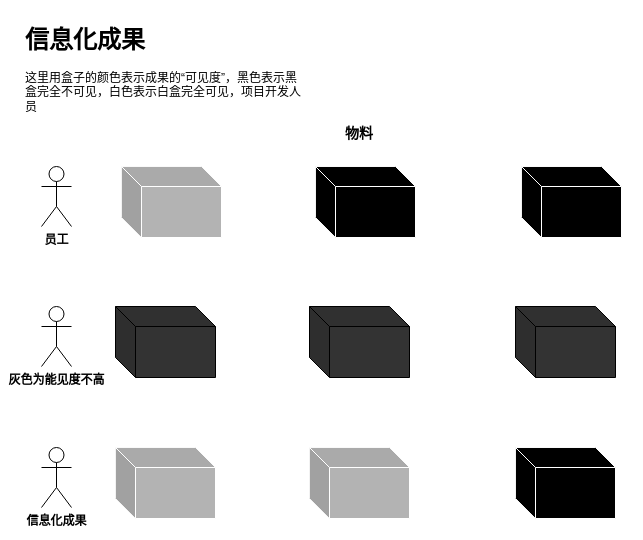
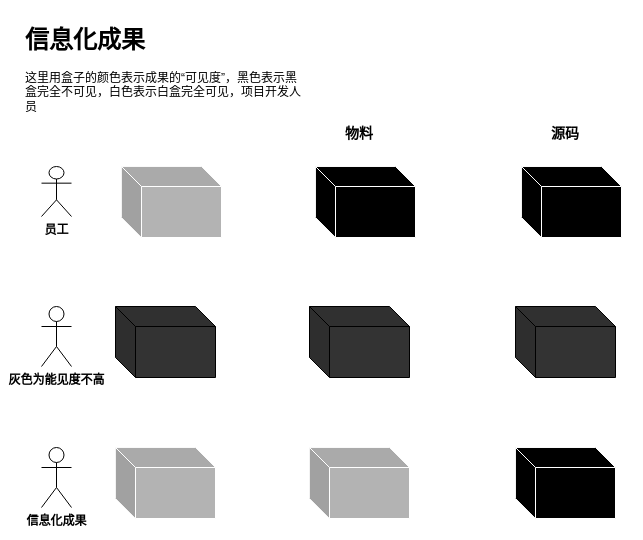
none -> (566, 134)
(57, 197) -> (57, 192)
